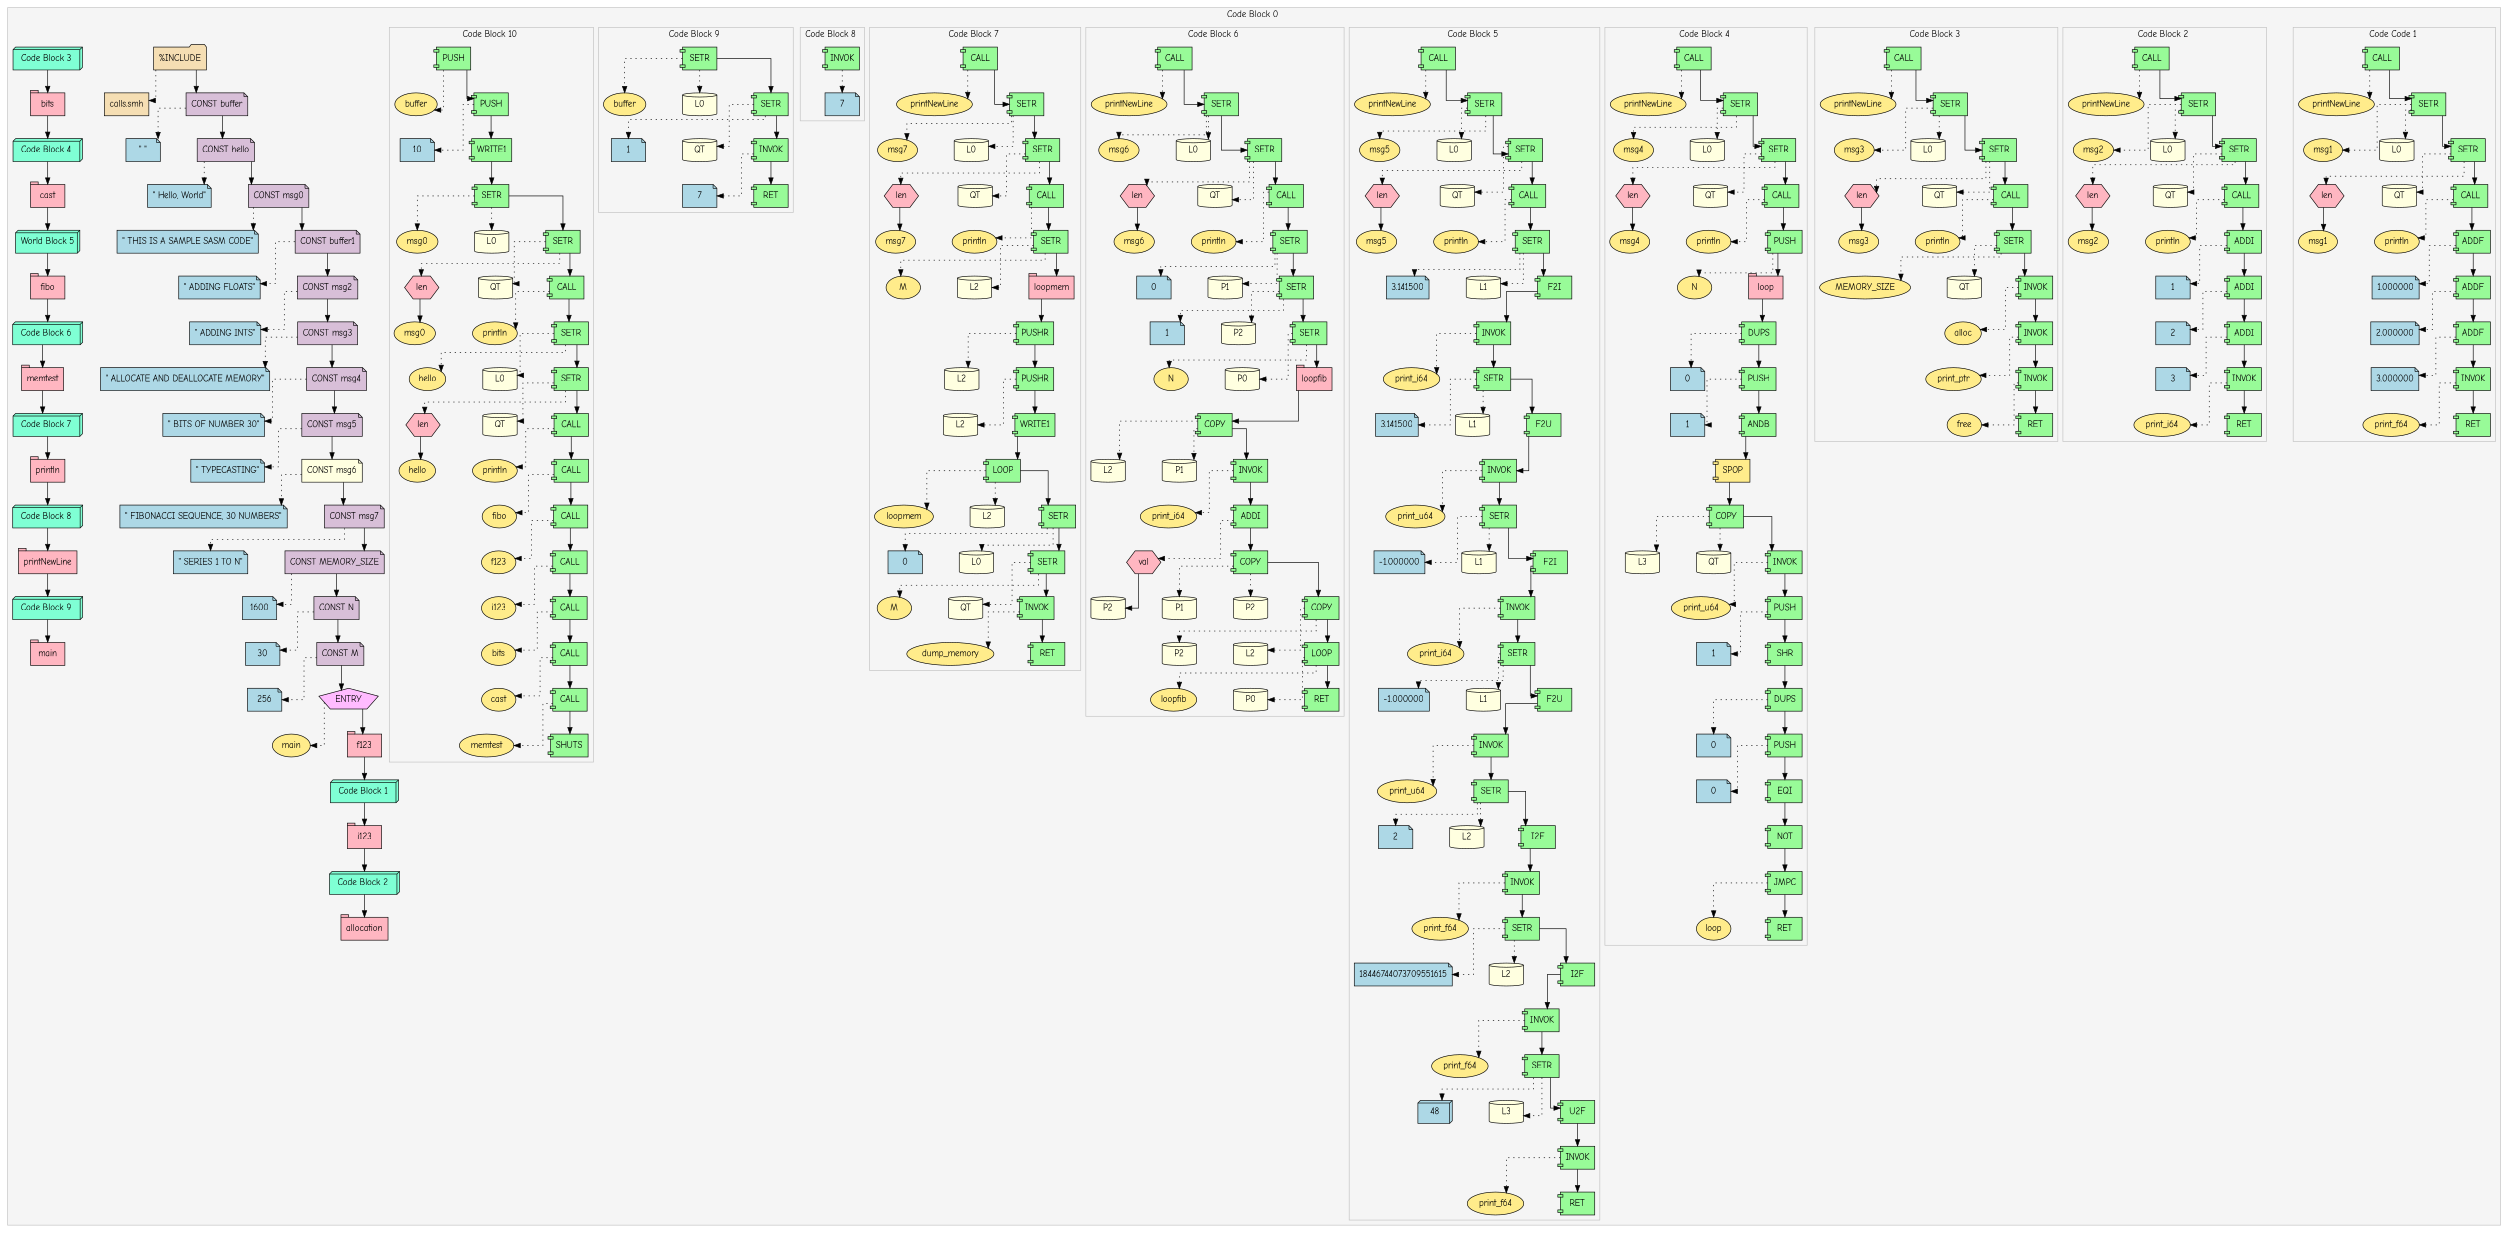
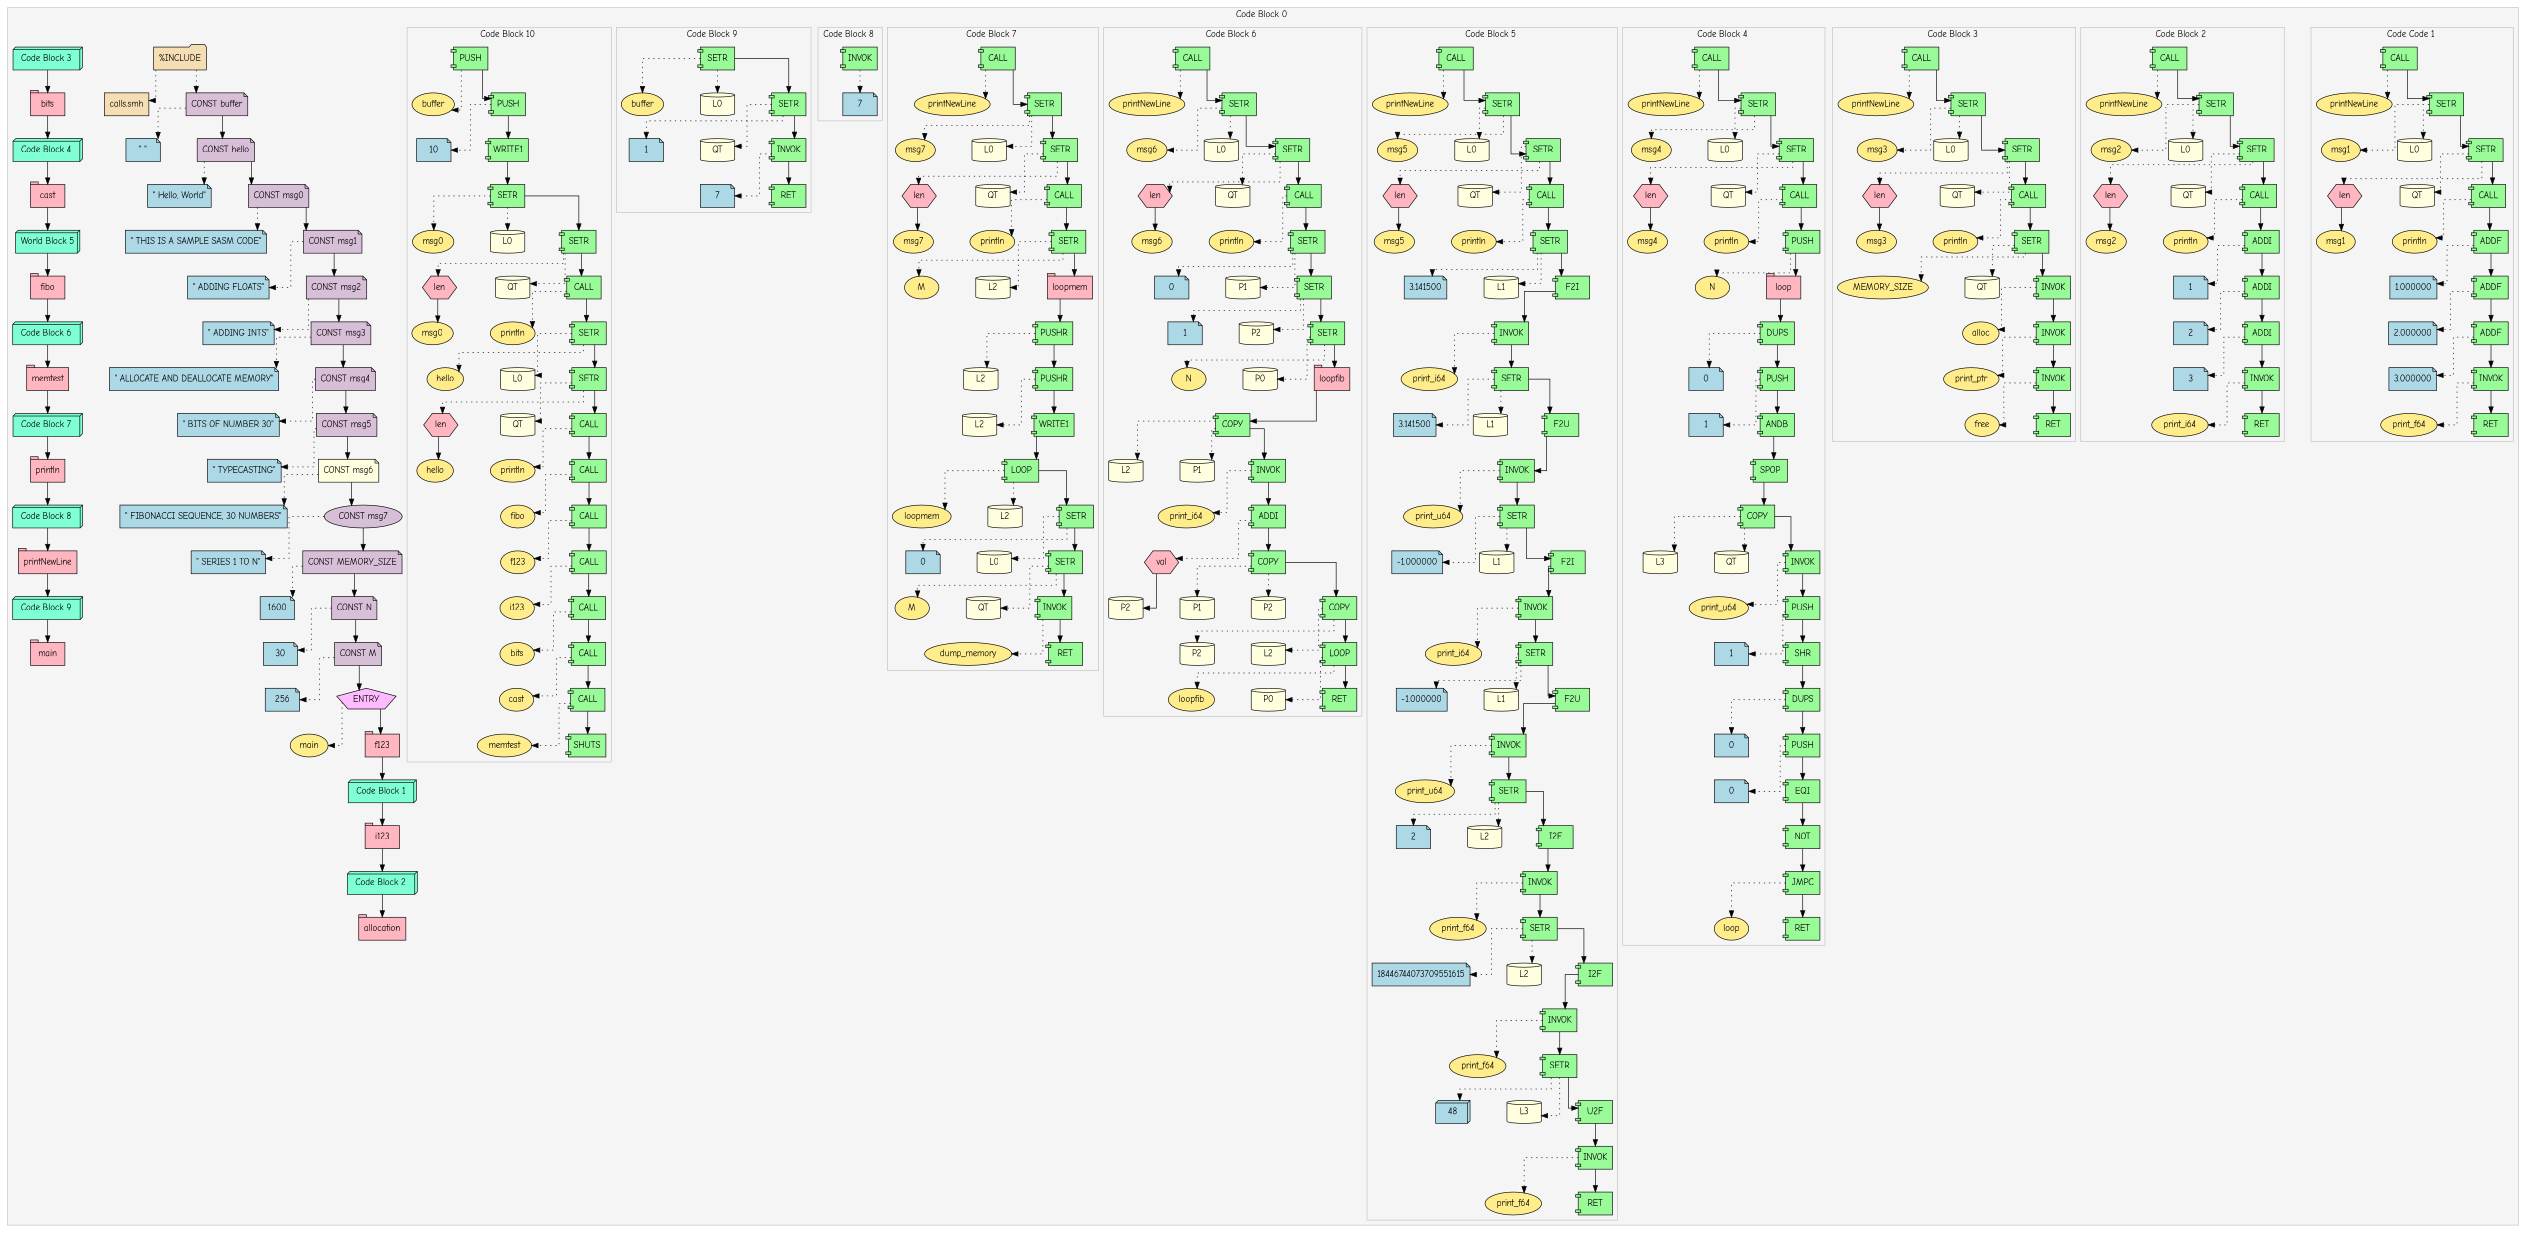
(196, 78) -> (196, 78)
(328, 242) -> (333, 242)
(1733, 471) -> (1770, 471)
(354, 517) -> (363, 517)
